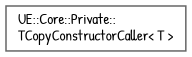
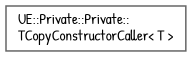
(96, 28) -> (96, 28)
